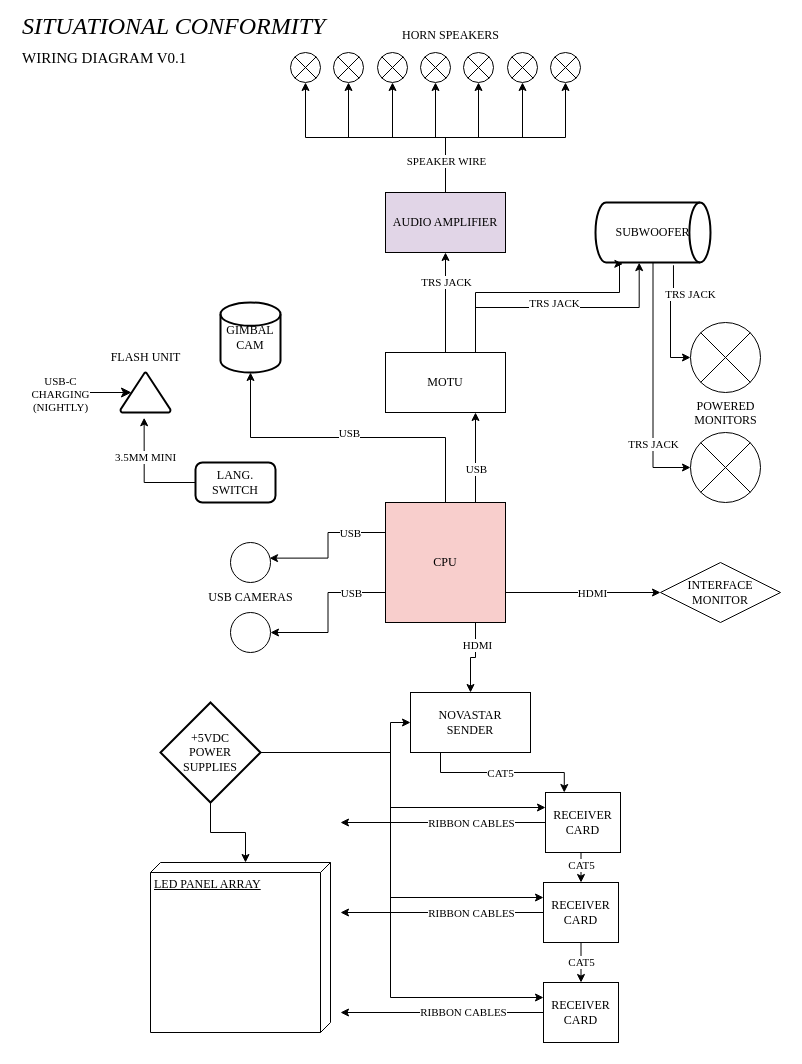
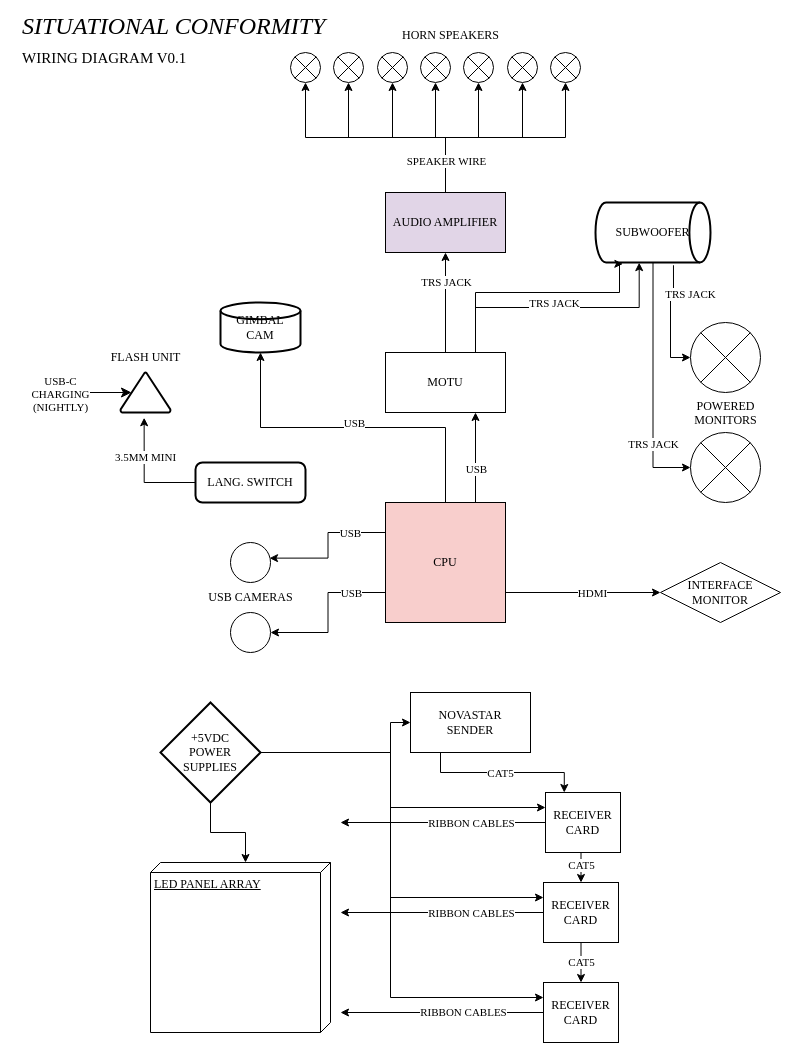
(251, 338) -> (261, 328)
(236, 483) -> (251, 483)
(476, 657) -> none
